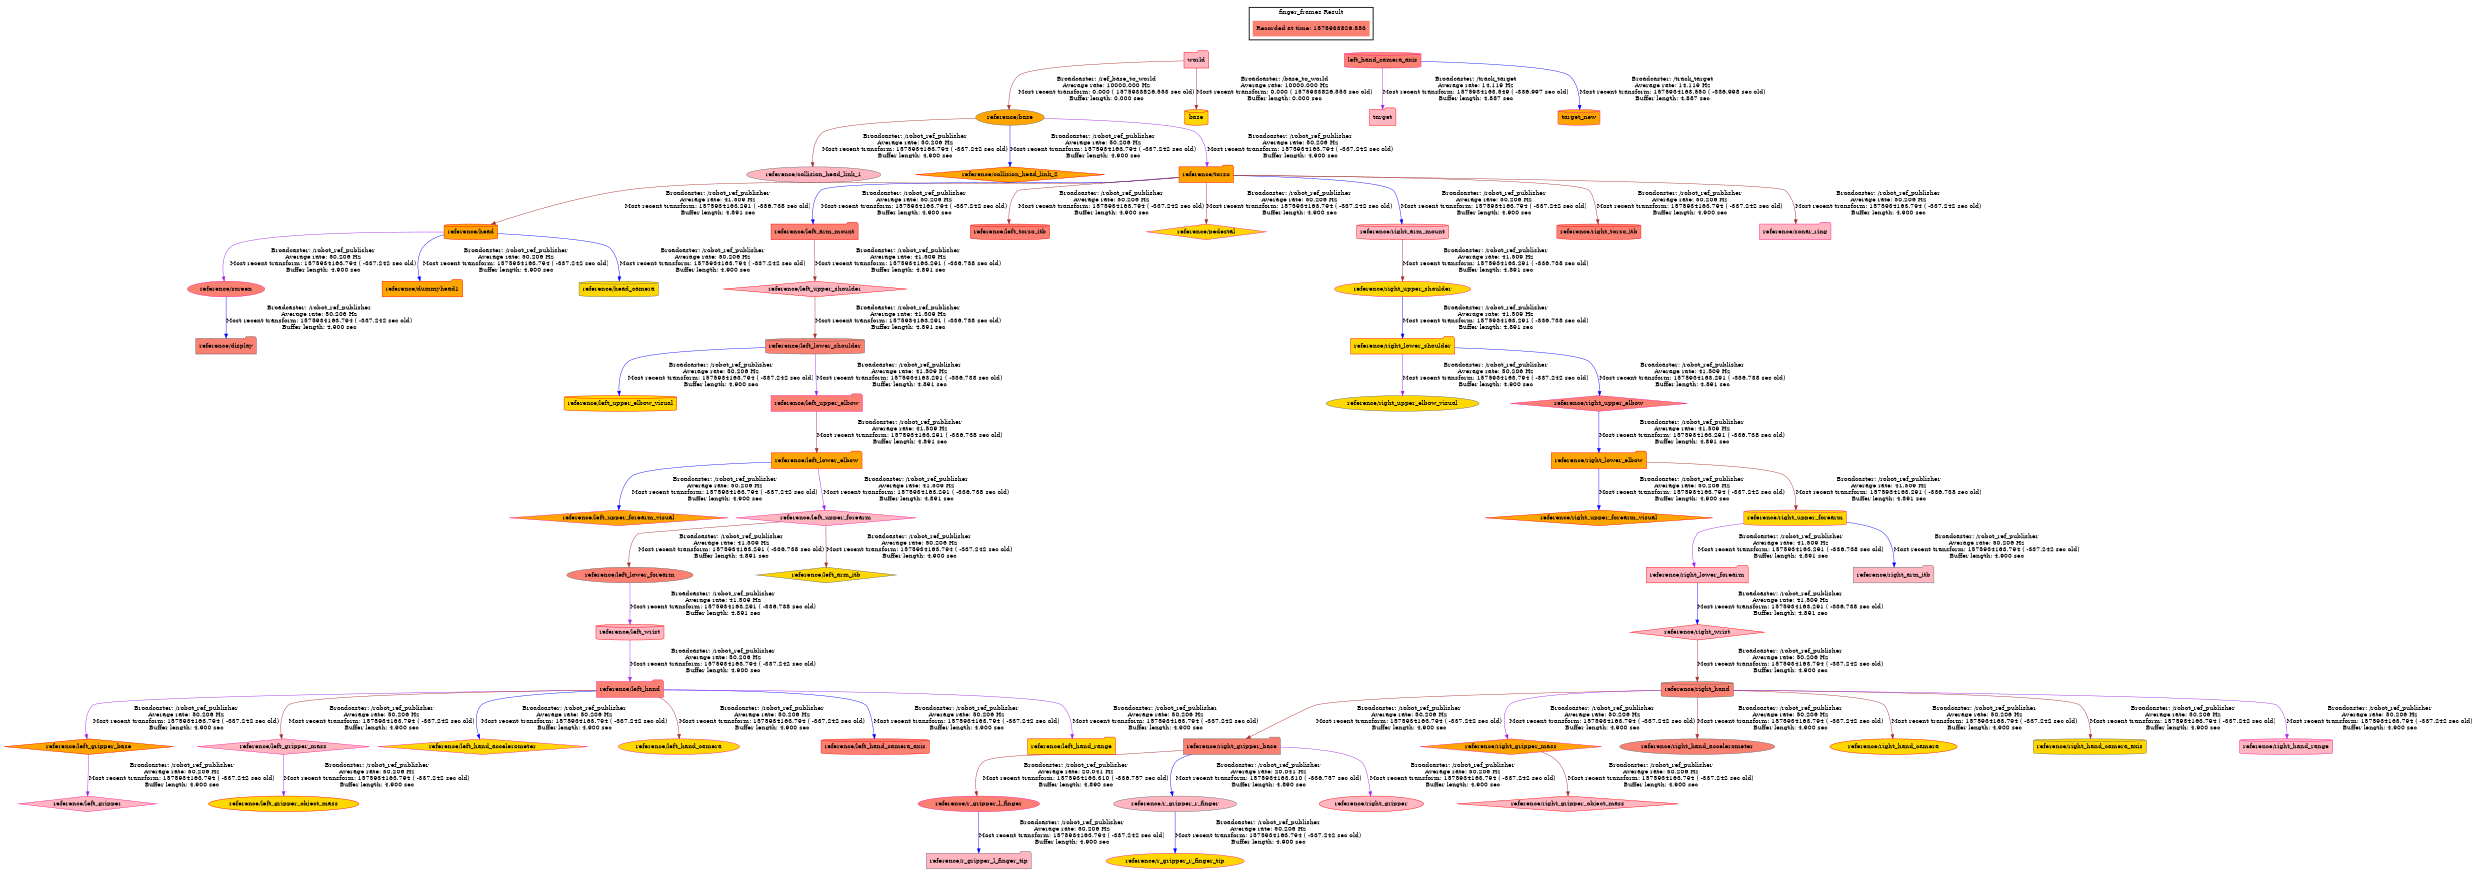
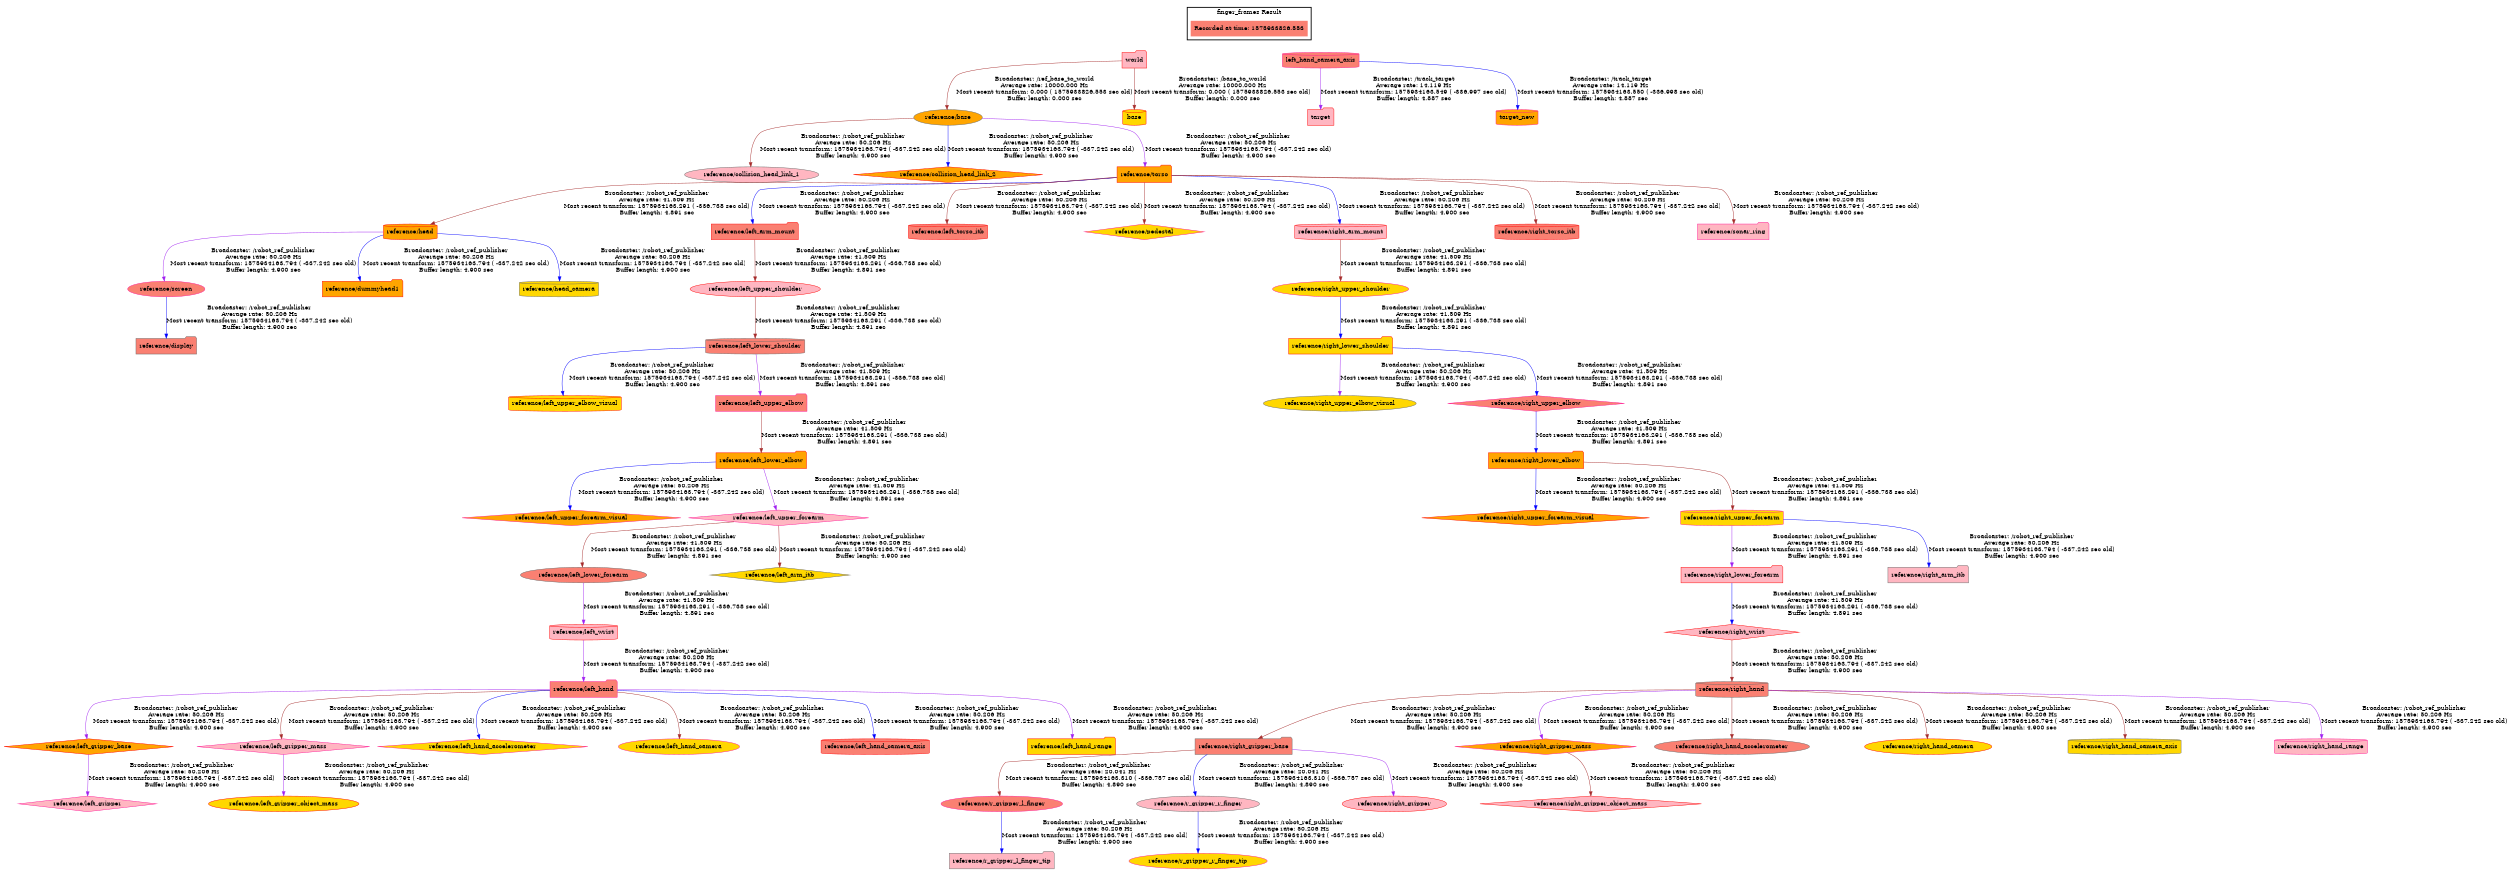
(815, 289) -> (755, 289)
